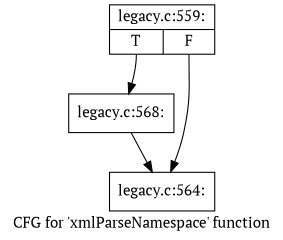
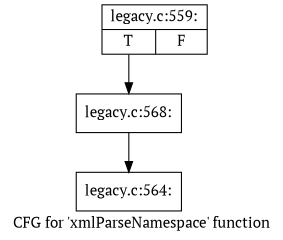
(188, 109) -> none
